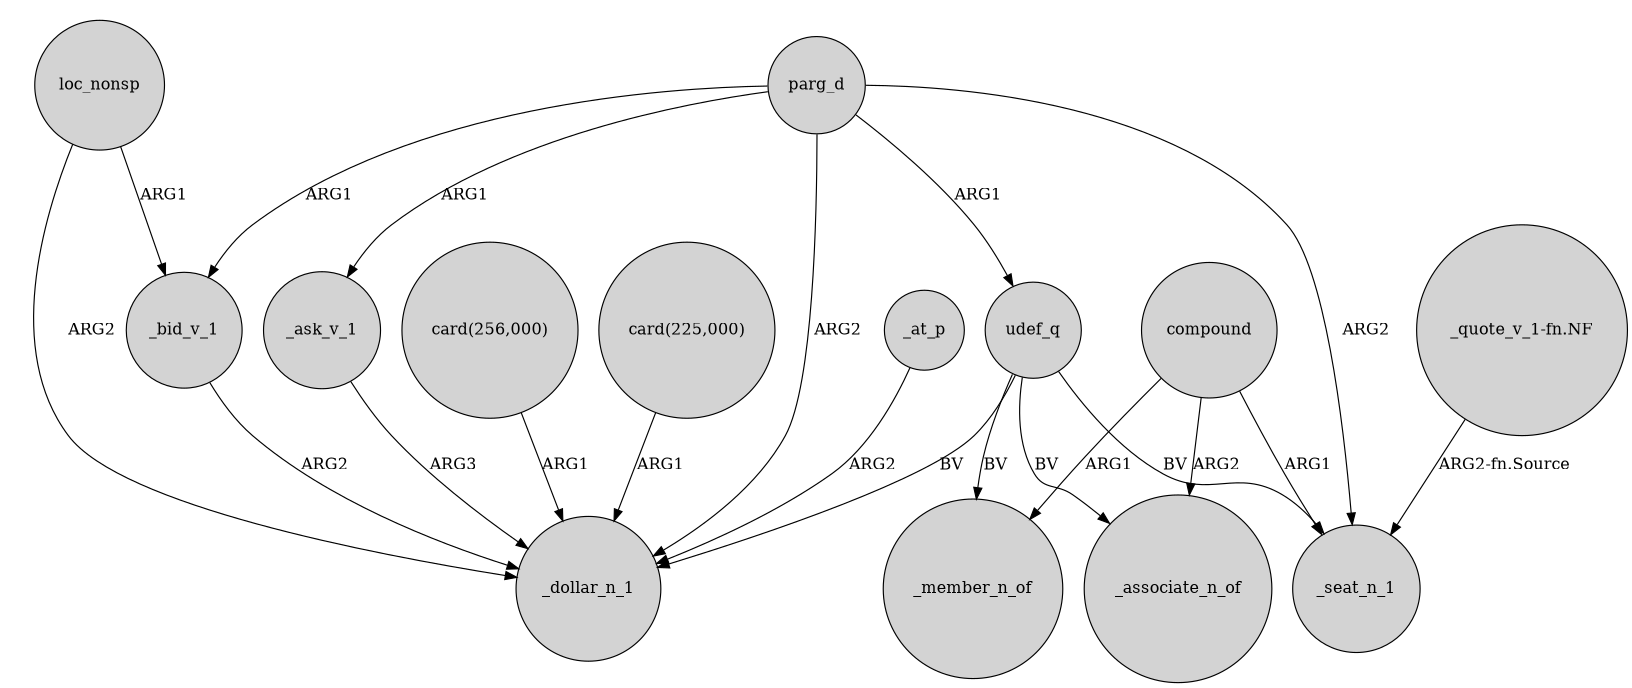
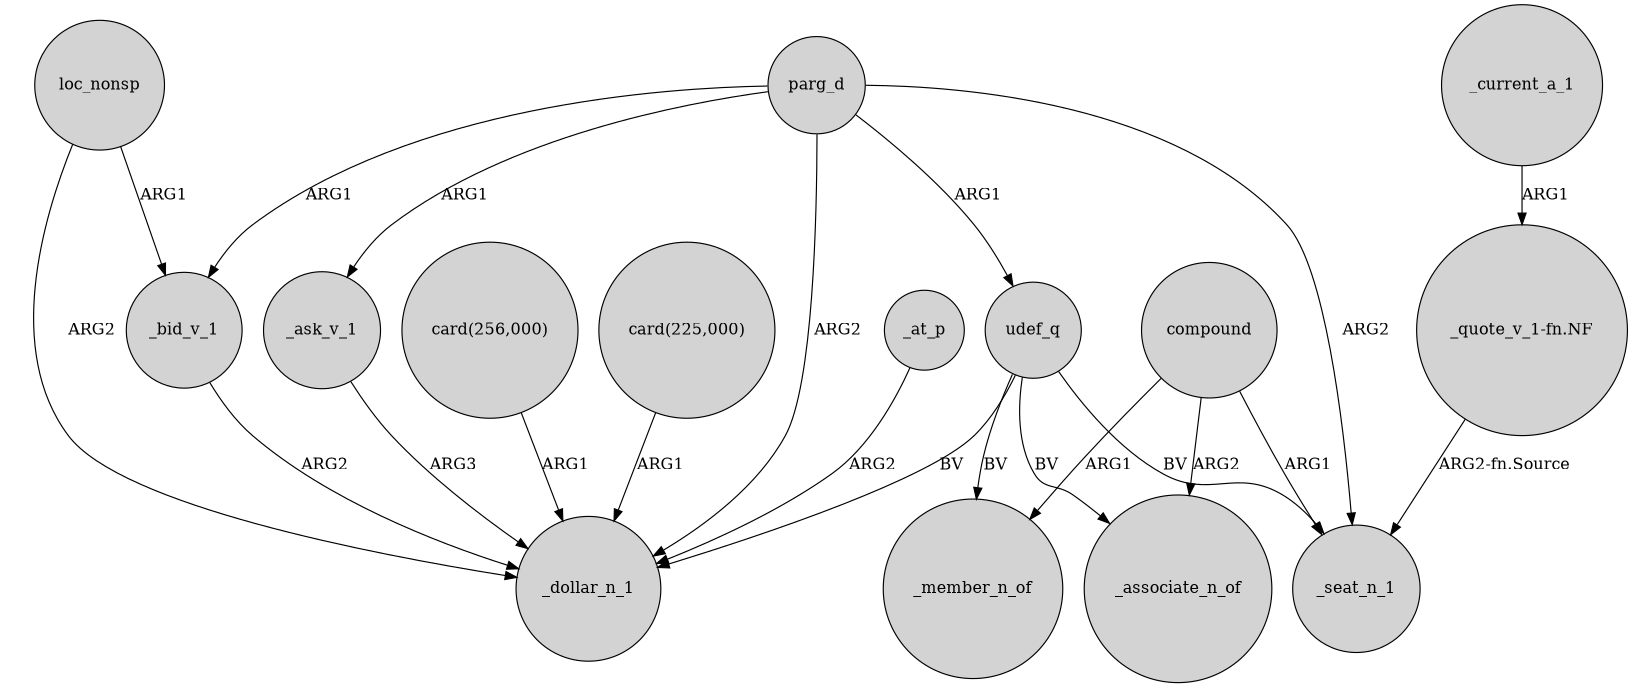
none -> (1522, 85)
